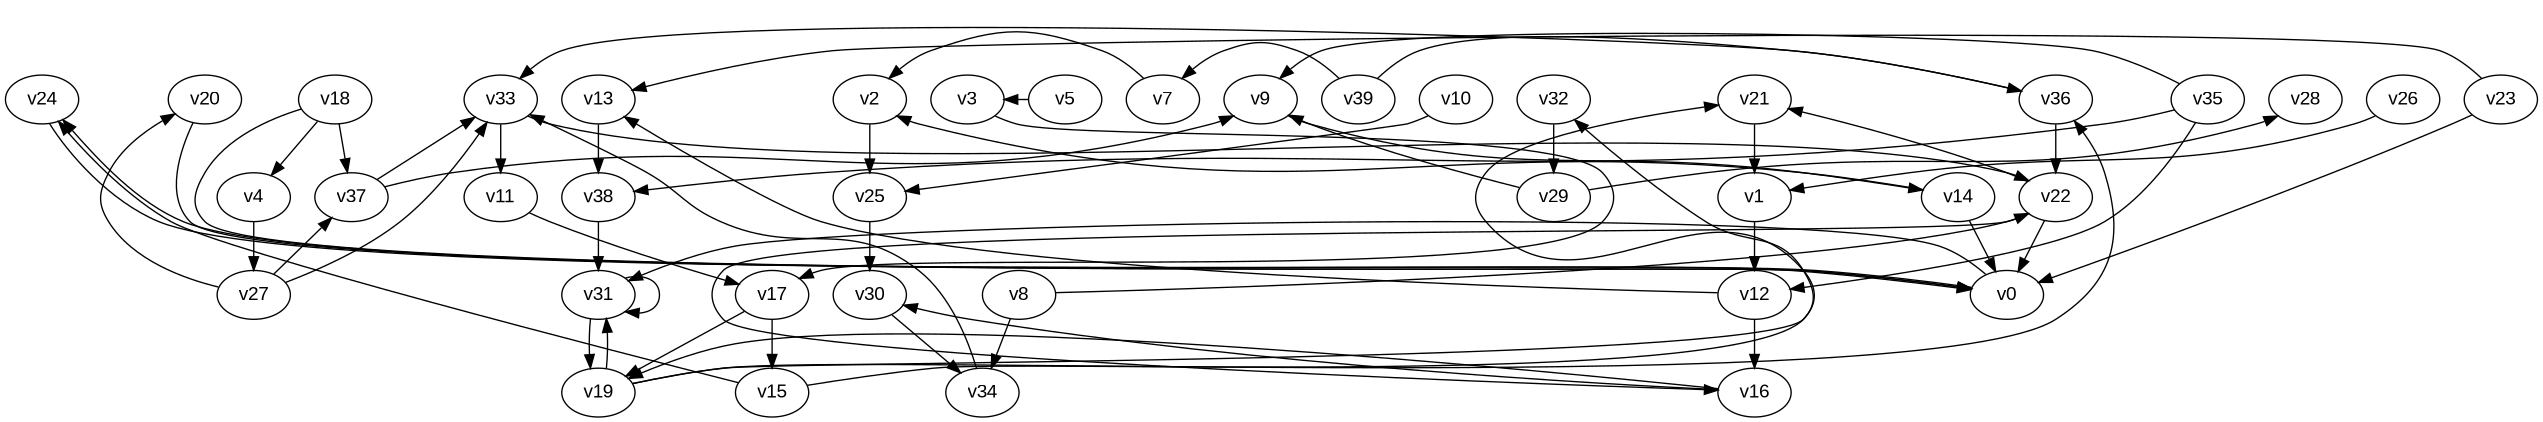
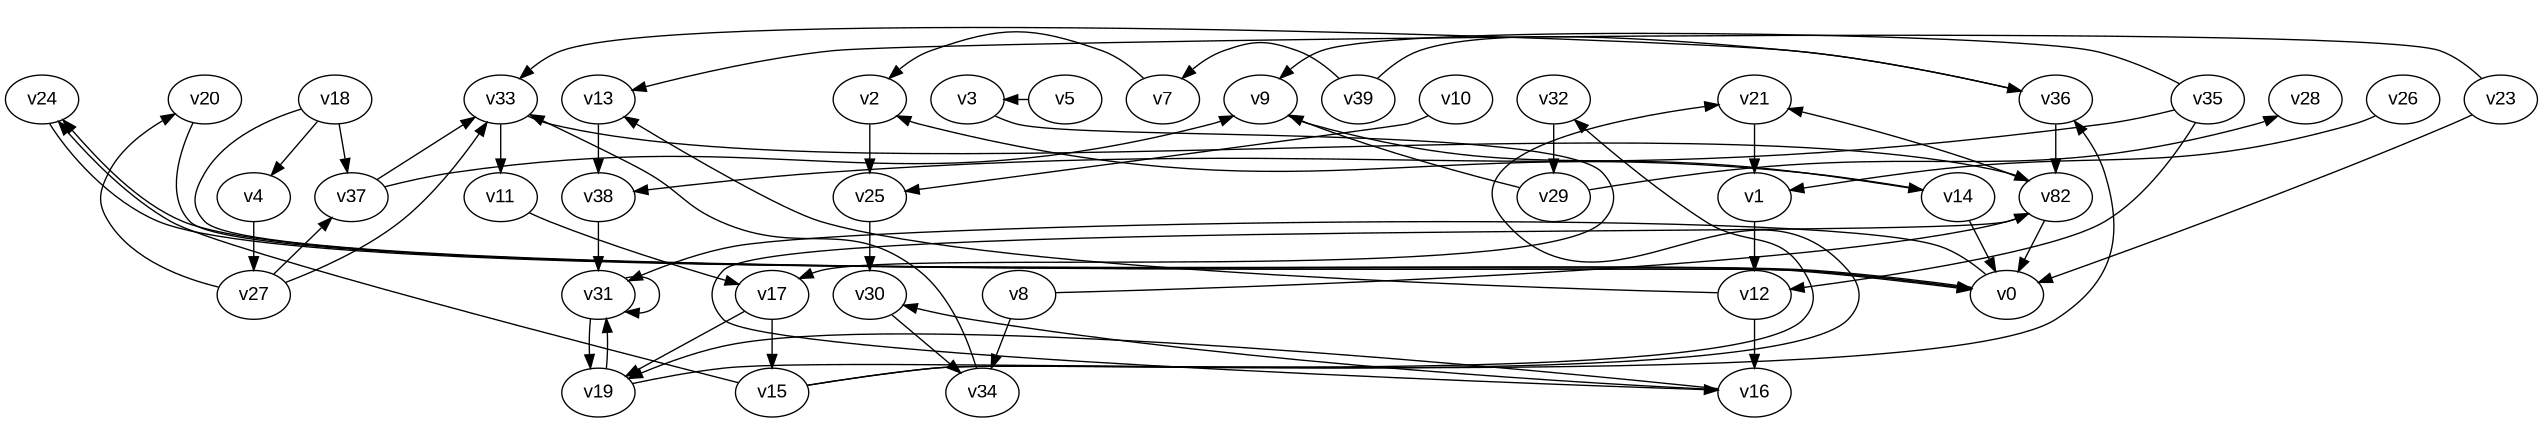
(2056, 197) -> (2056, 197)
(1560, 347) -> (1764, 346)
